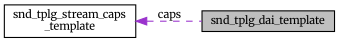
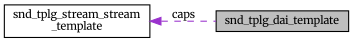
(70, 21) -> (77, 21)
